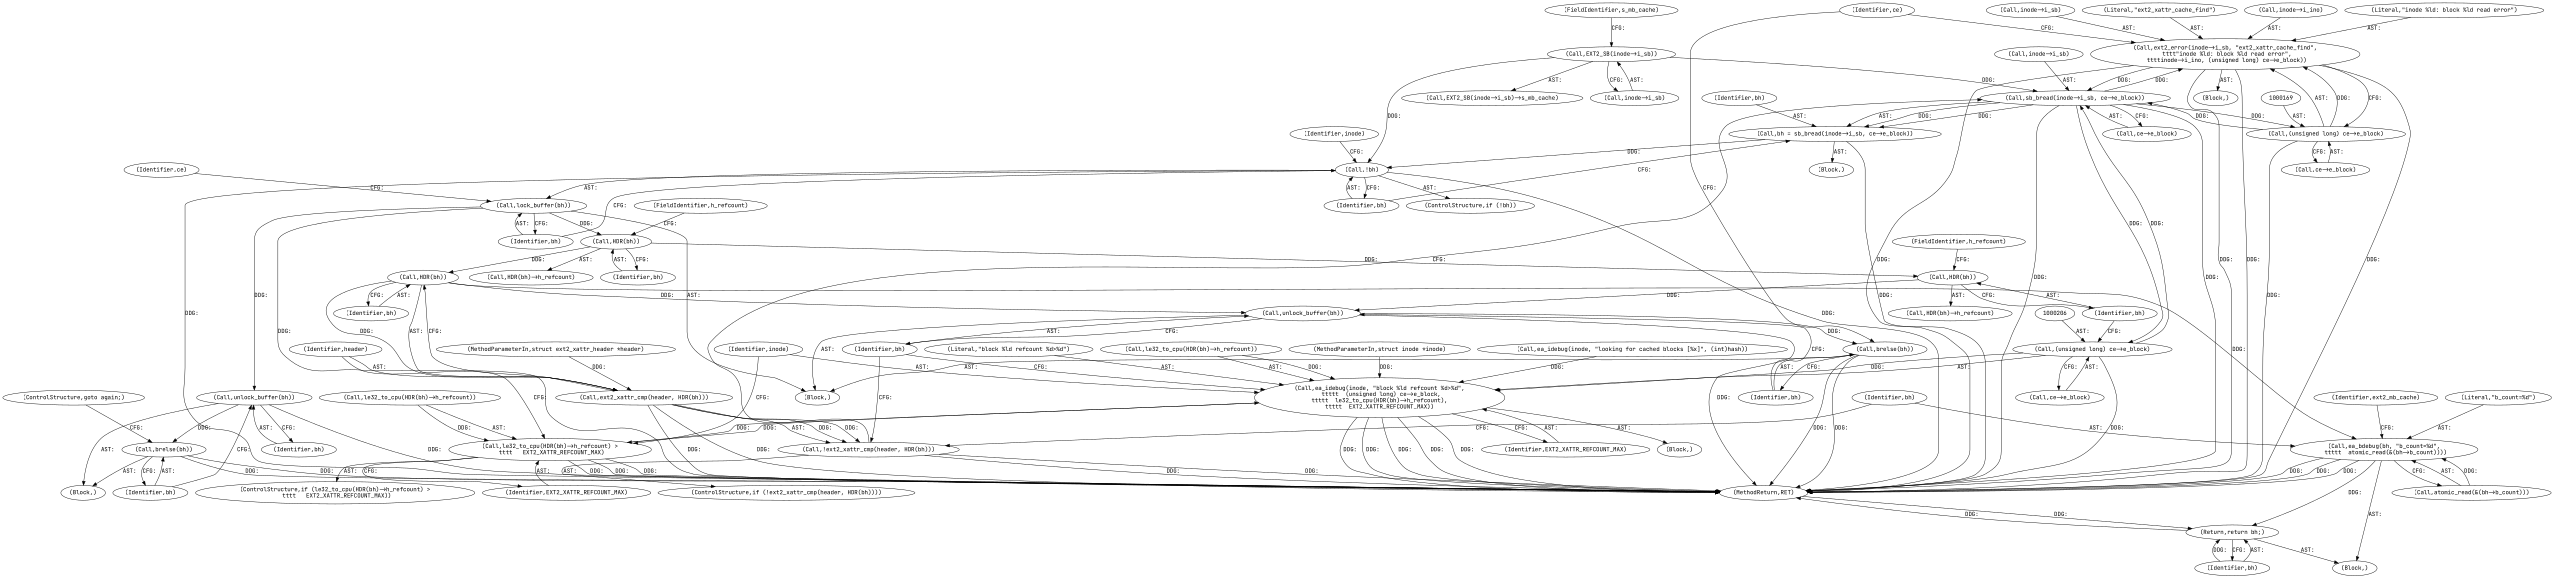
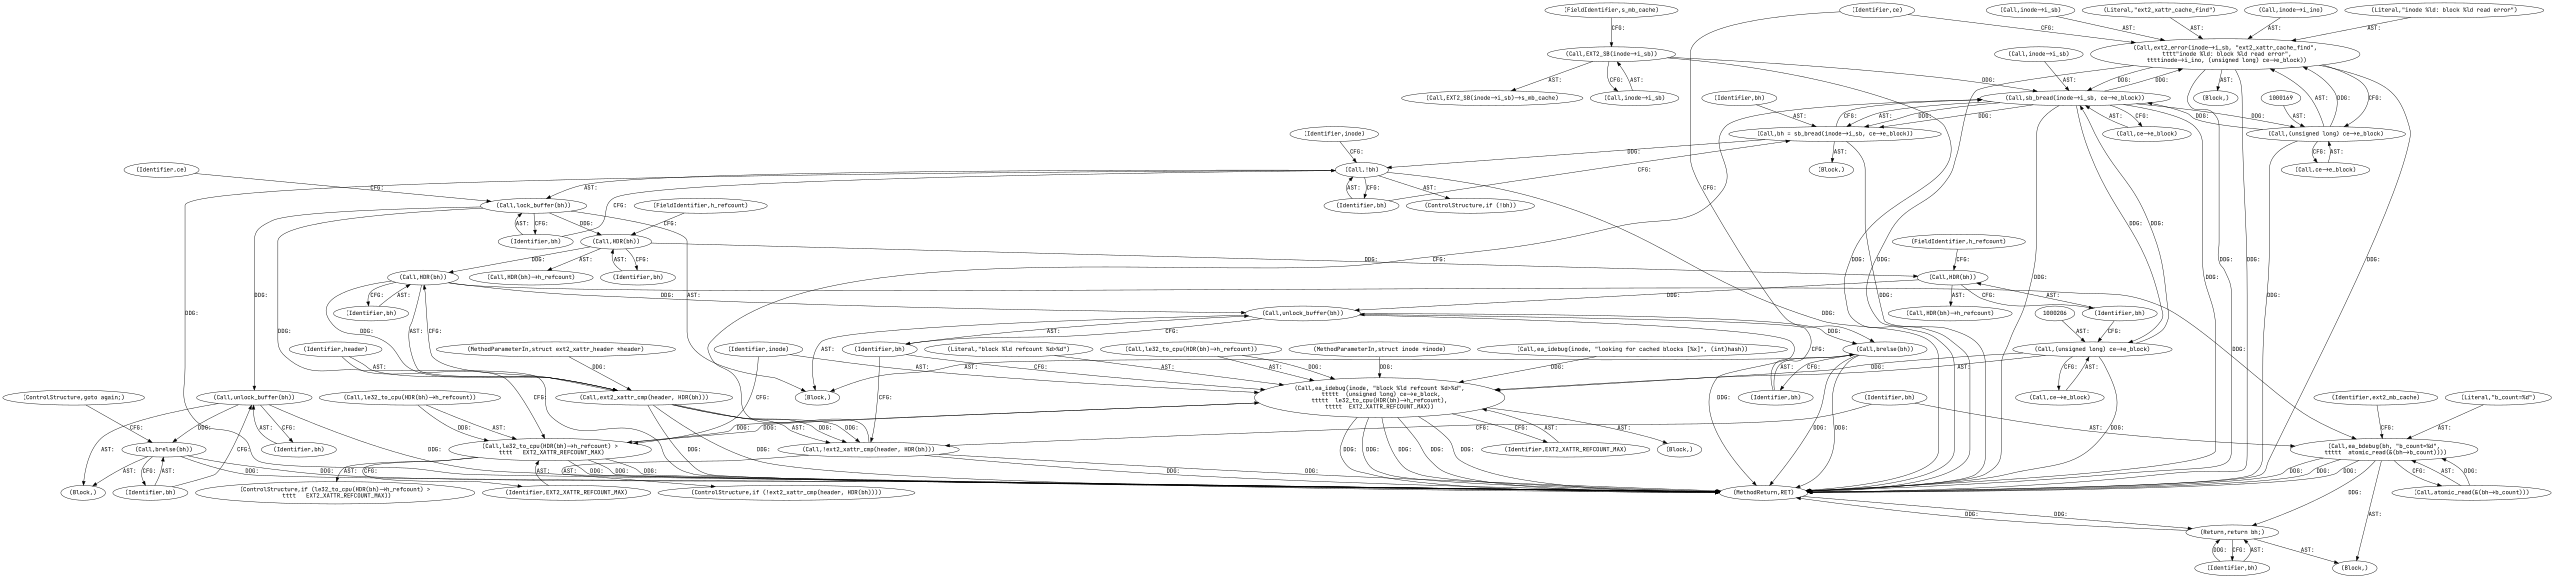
(1437, 74) -> (1860, 241)
none -> (1872, 106)
